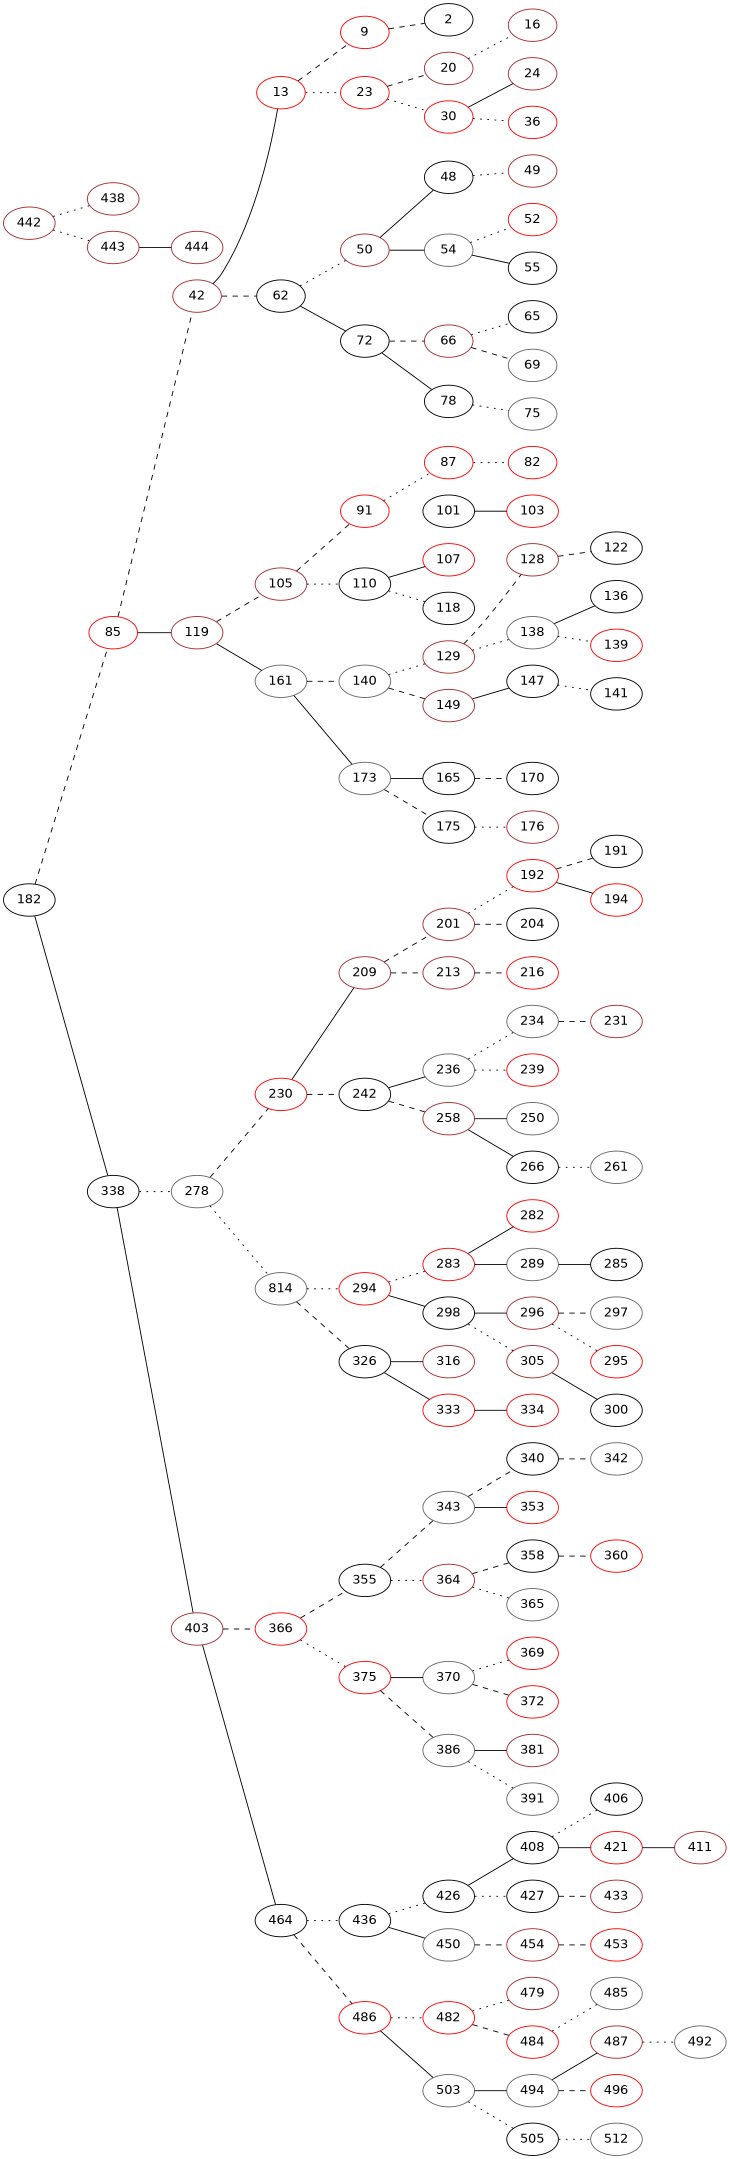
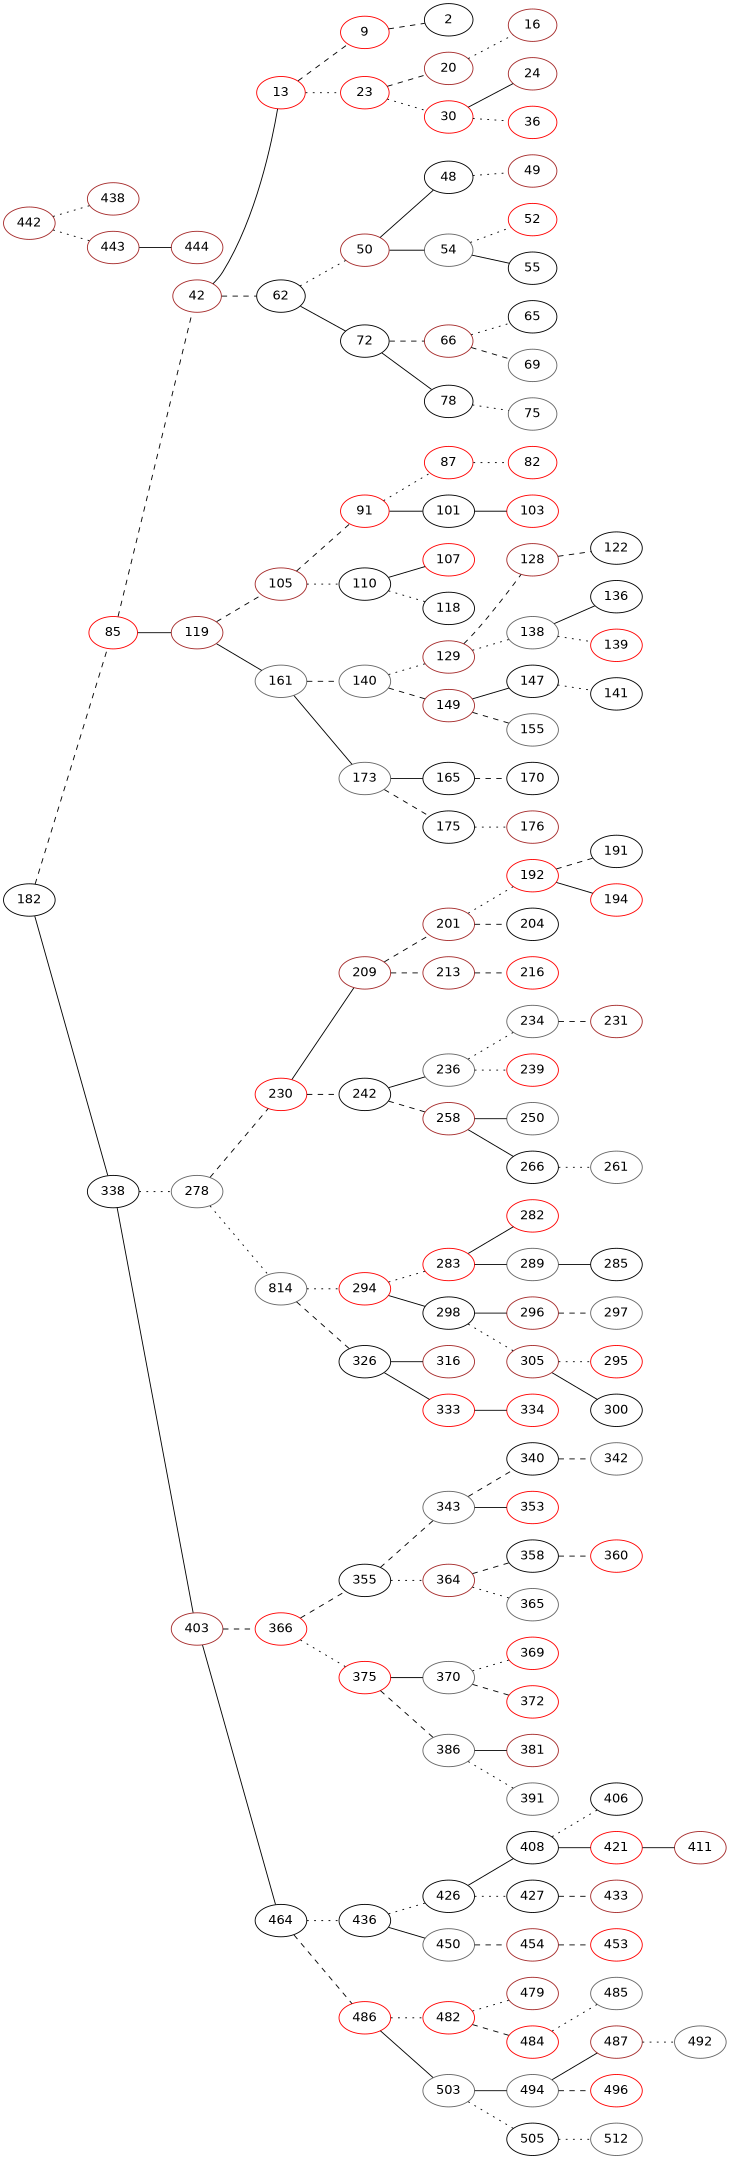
none -> (406, 511)
none -> (533, 730)
(575, 1338) -> (575, 1362)
